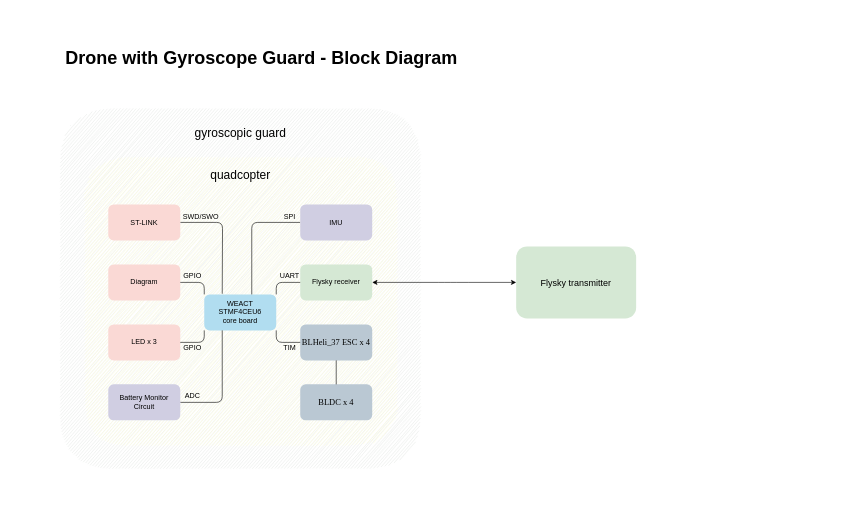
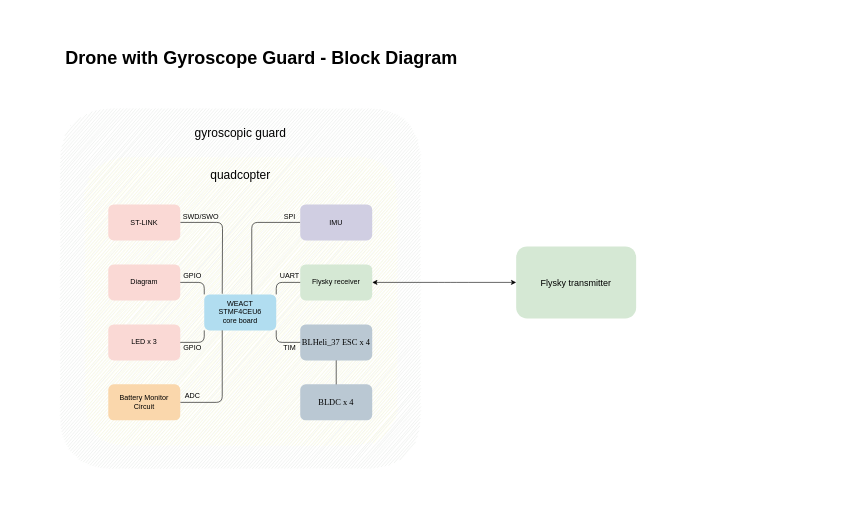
(144, 402) -> (144, 402)
